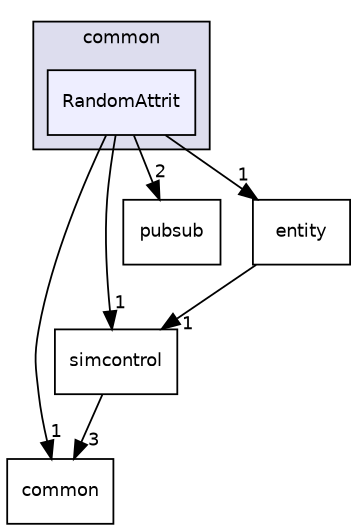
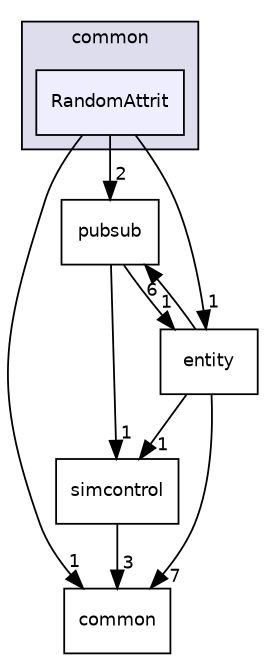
(106, 223) -> (113, 353)
none -> (143, 291)
none -> (177, 304)
none -> (205, 489)
